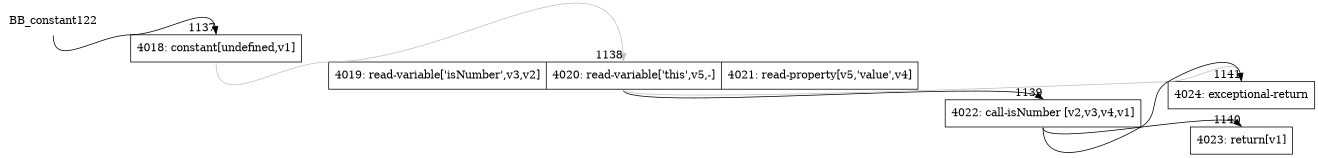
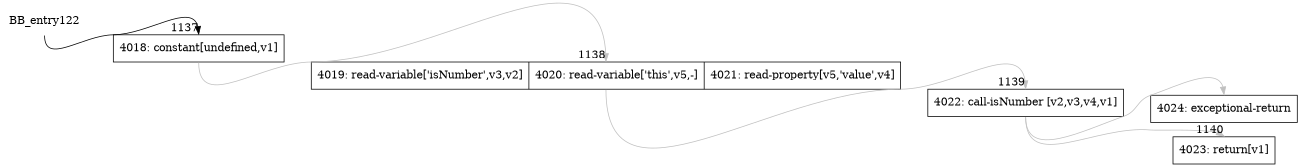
(53, 21) -> (45, 21)
(1012, 88) -> none
(829, 95) -> (801, 108)
(1148, 121) -> (1123, 117)
(1124, 129) -> (1112, 133)
